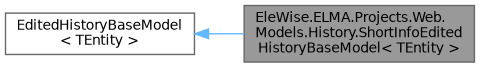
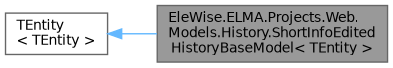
(100, 34) -> (57, 34)
